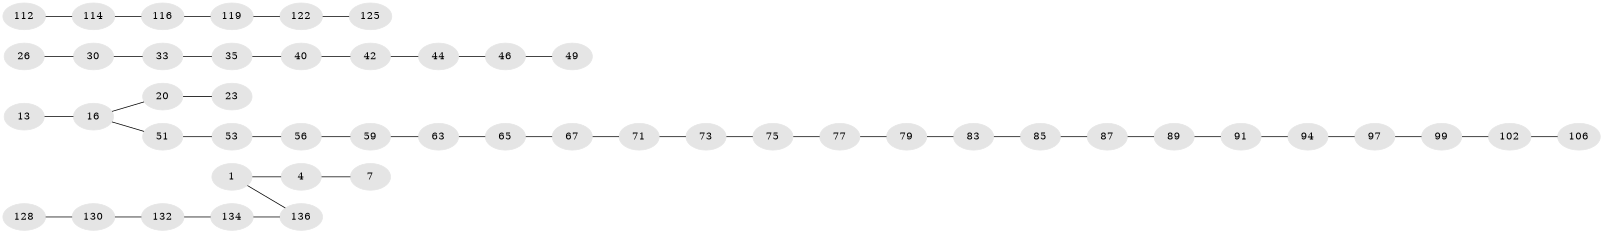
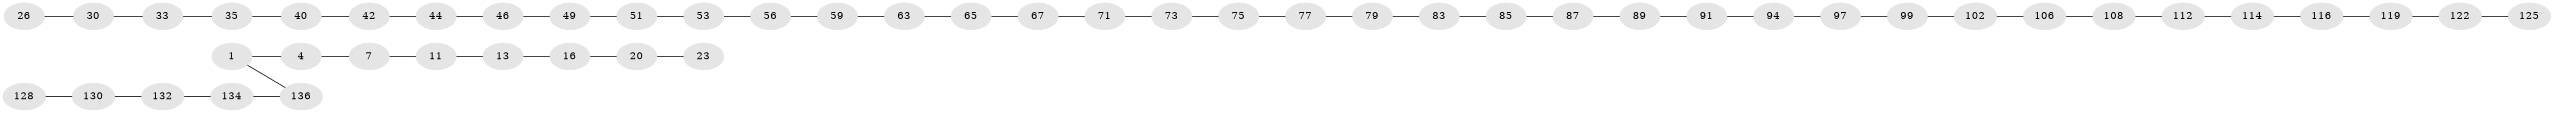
none -> (2114, 16)
none -> (436, 56)
(128, 127) -> (603, 16)
